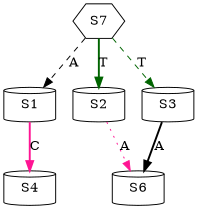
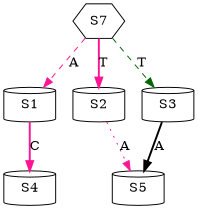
(99, 58) -> (99, 58)
(68, 59) -> (68, 59)
(138, 188) -> (138, 188)
